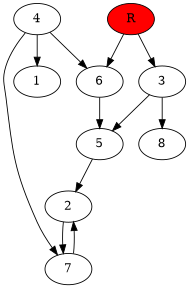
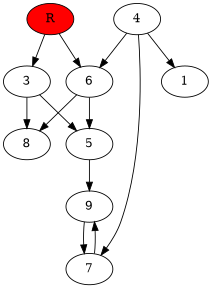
none -> (62, 109)
(68, 207) -> (89, 207)
